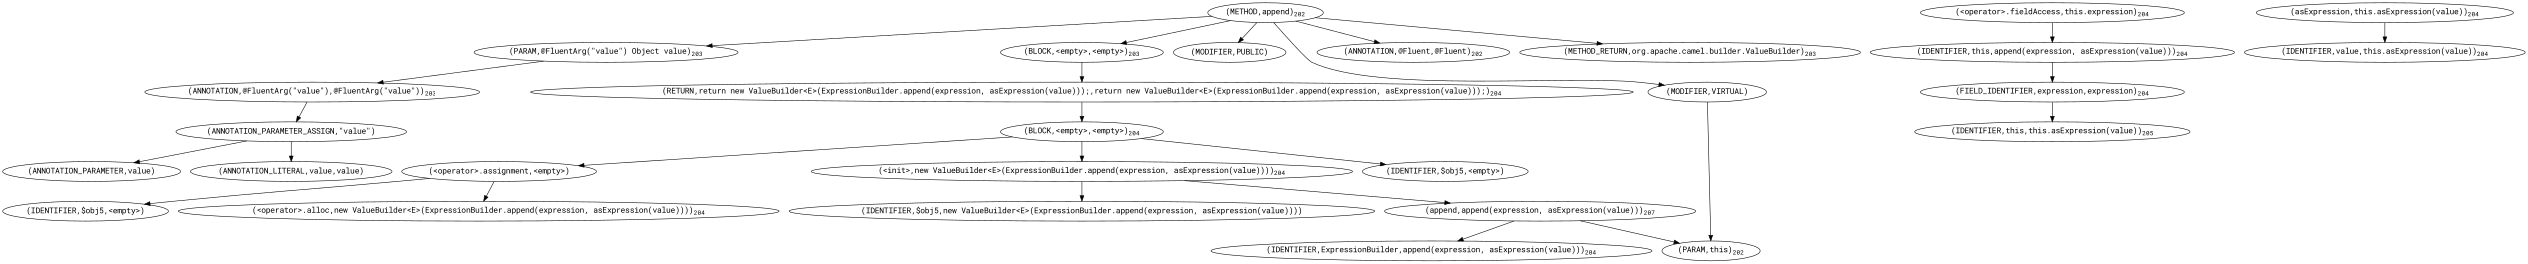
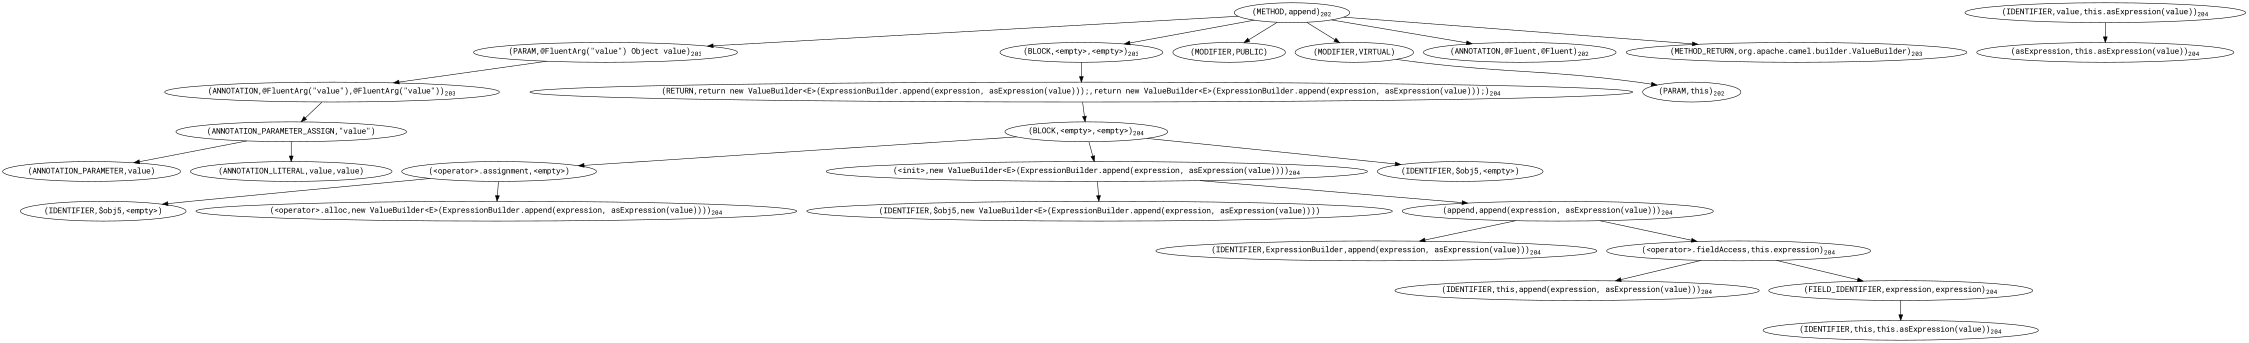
(2385, 30) -> (2105, 30)
(2052, 70) -> (1817, 270)
(2148, 131) -> (1996, 329)
(1650, 210) -> (1667, 210)
(1627, 231) -> (1646, 231)
